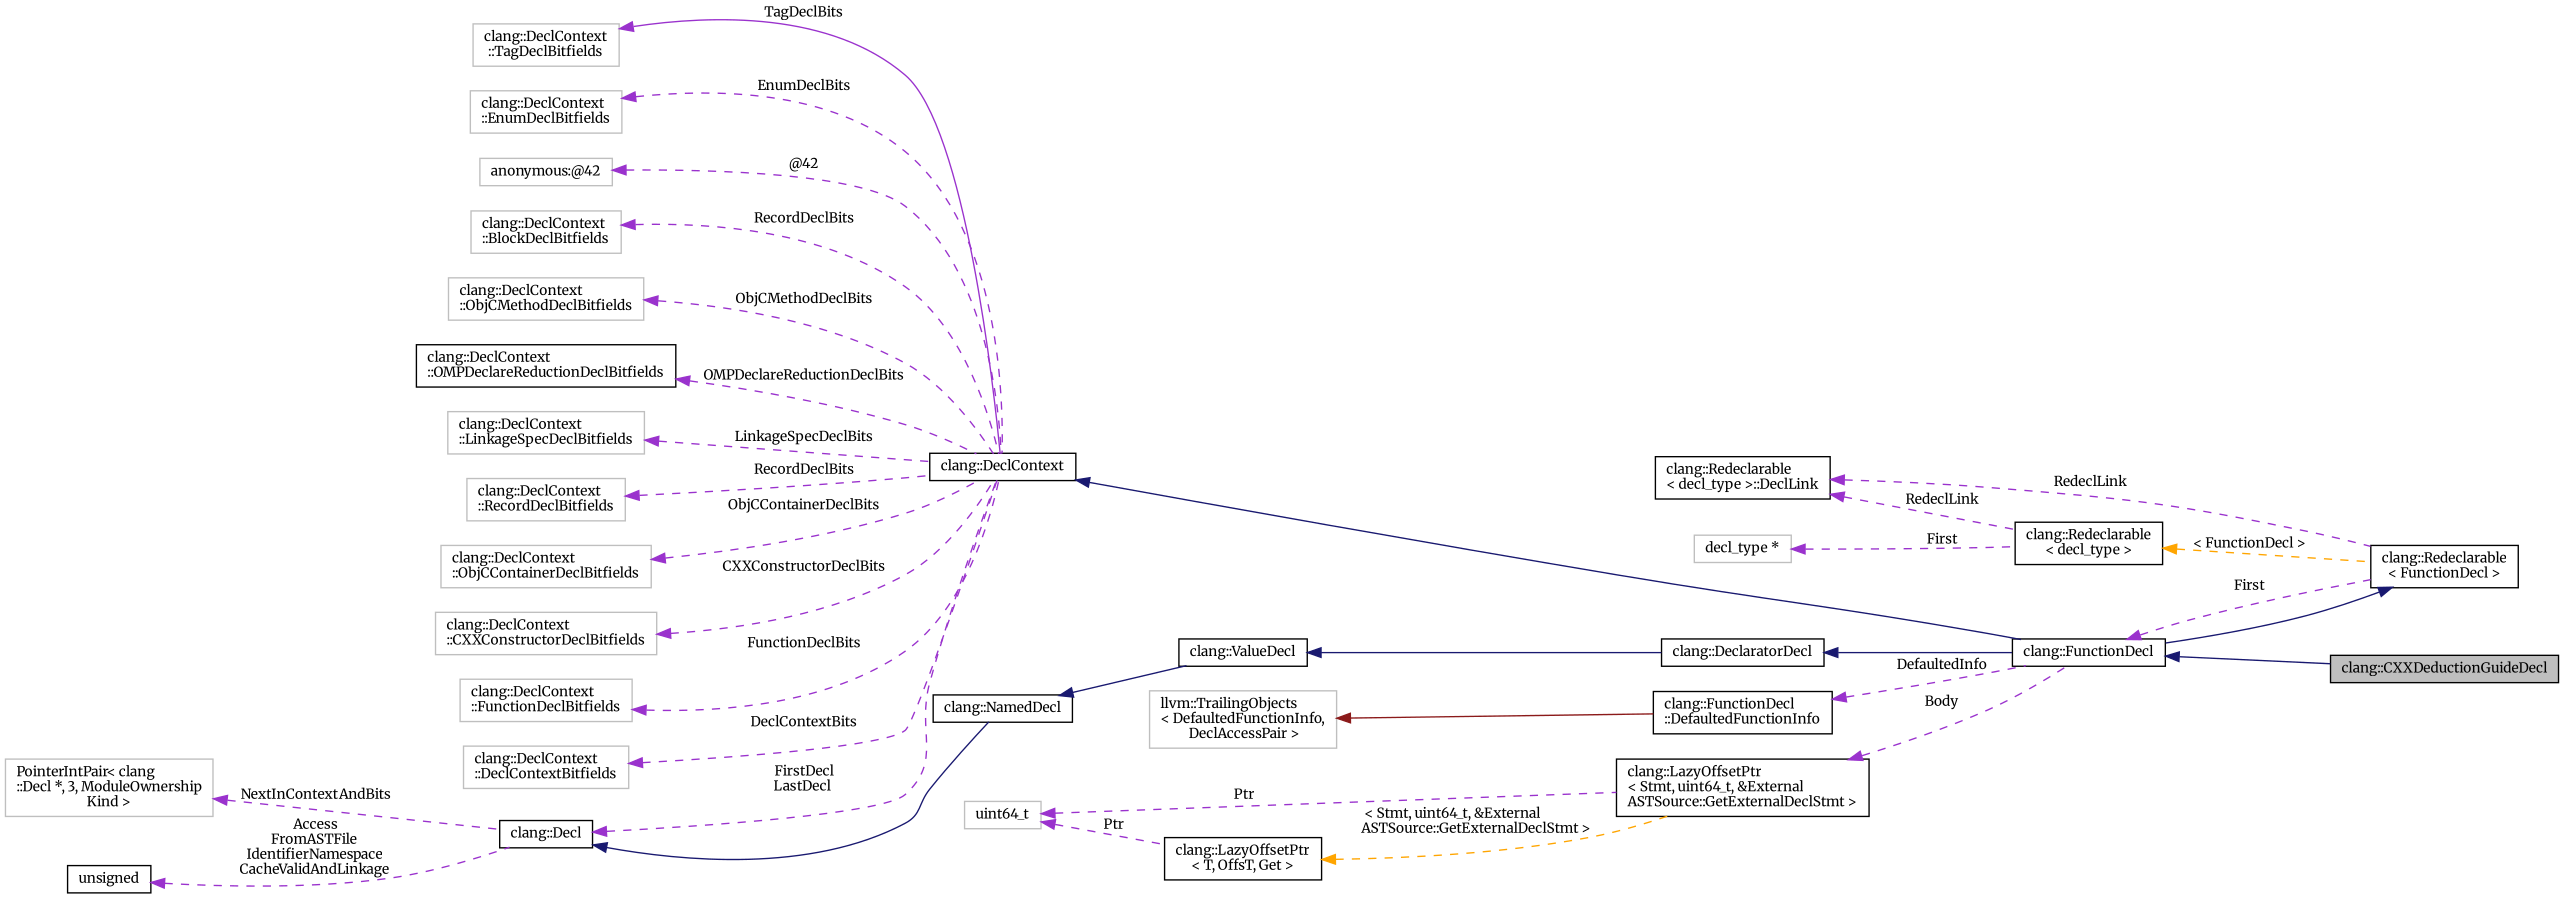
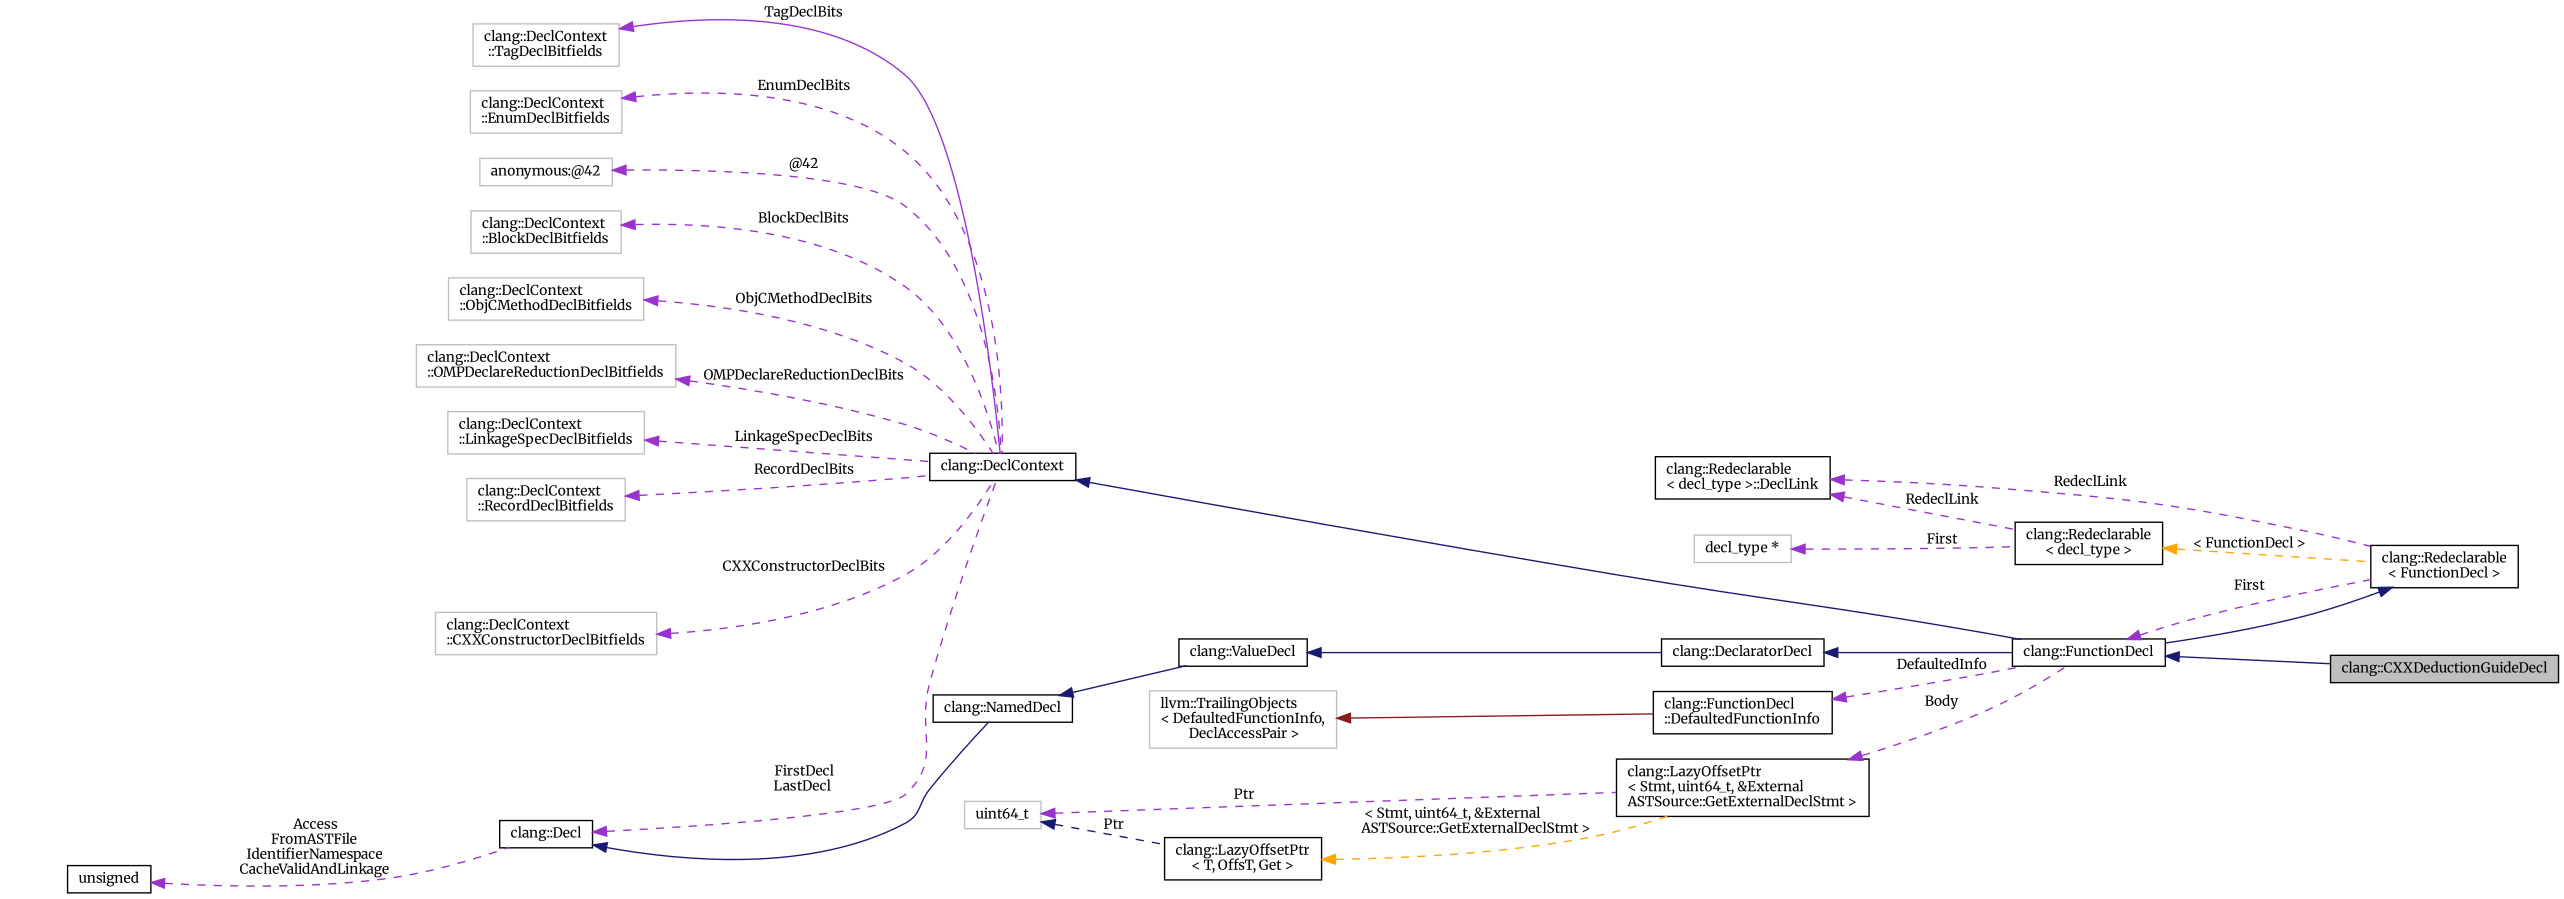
(803, 219) -> (803, 219)
(546, 366) -> (546, 366)
(546, 567) -> none
(546, 700) -> none
(546, 767) -> none
(109, 788) -> none
(1110, 834) -> (1110, 834)
